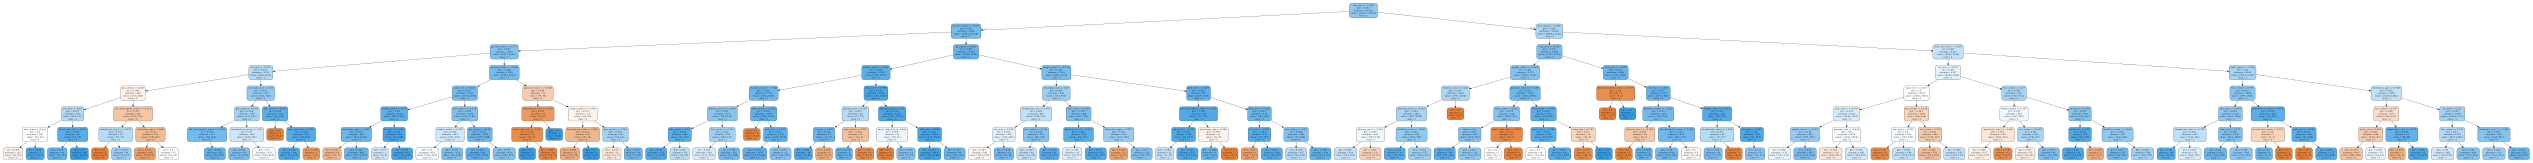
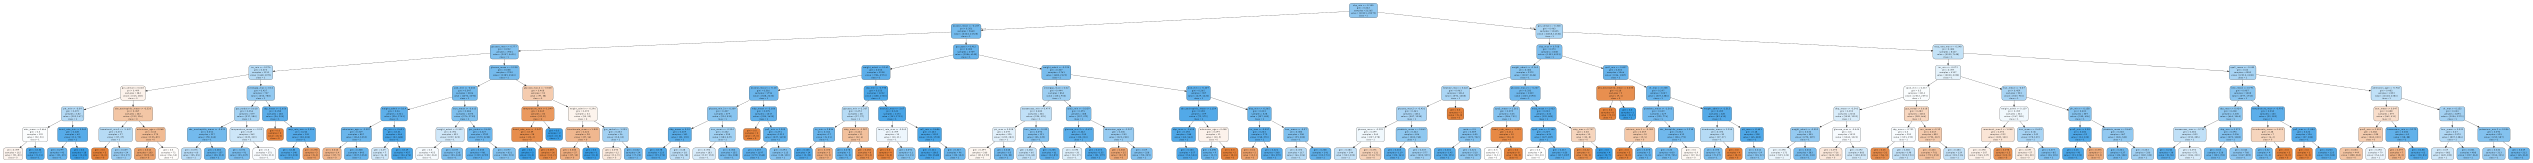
none -> (191, 154)
(1164, 154) -> none
